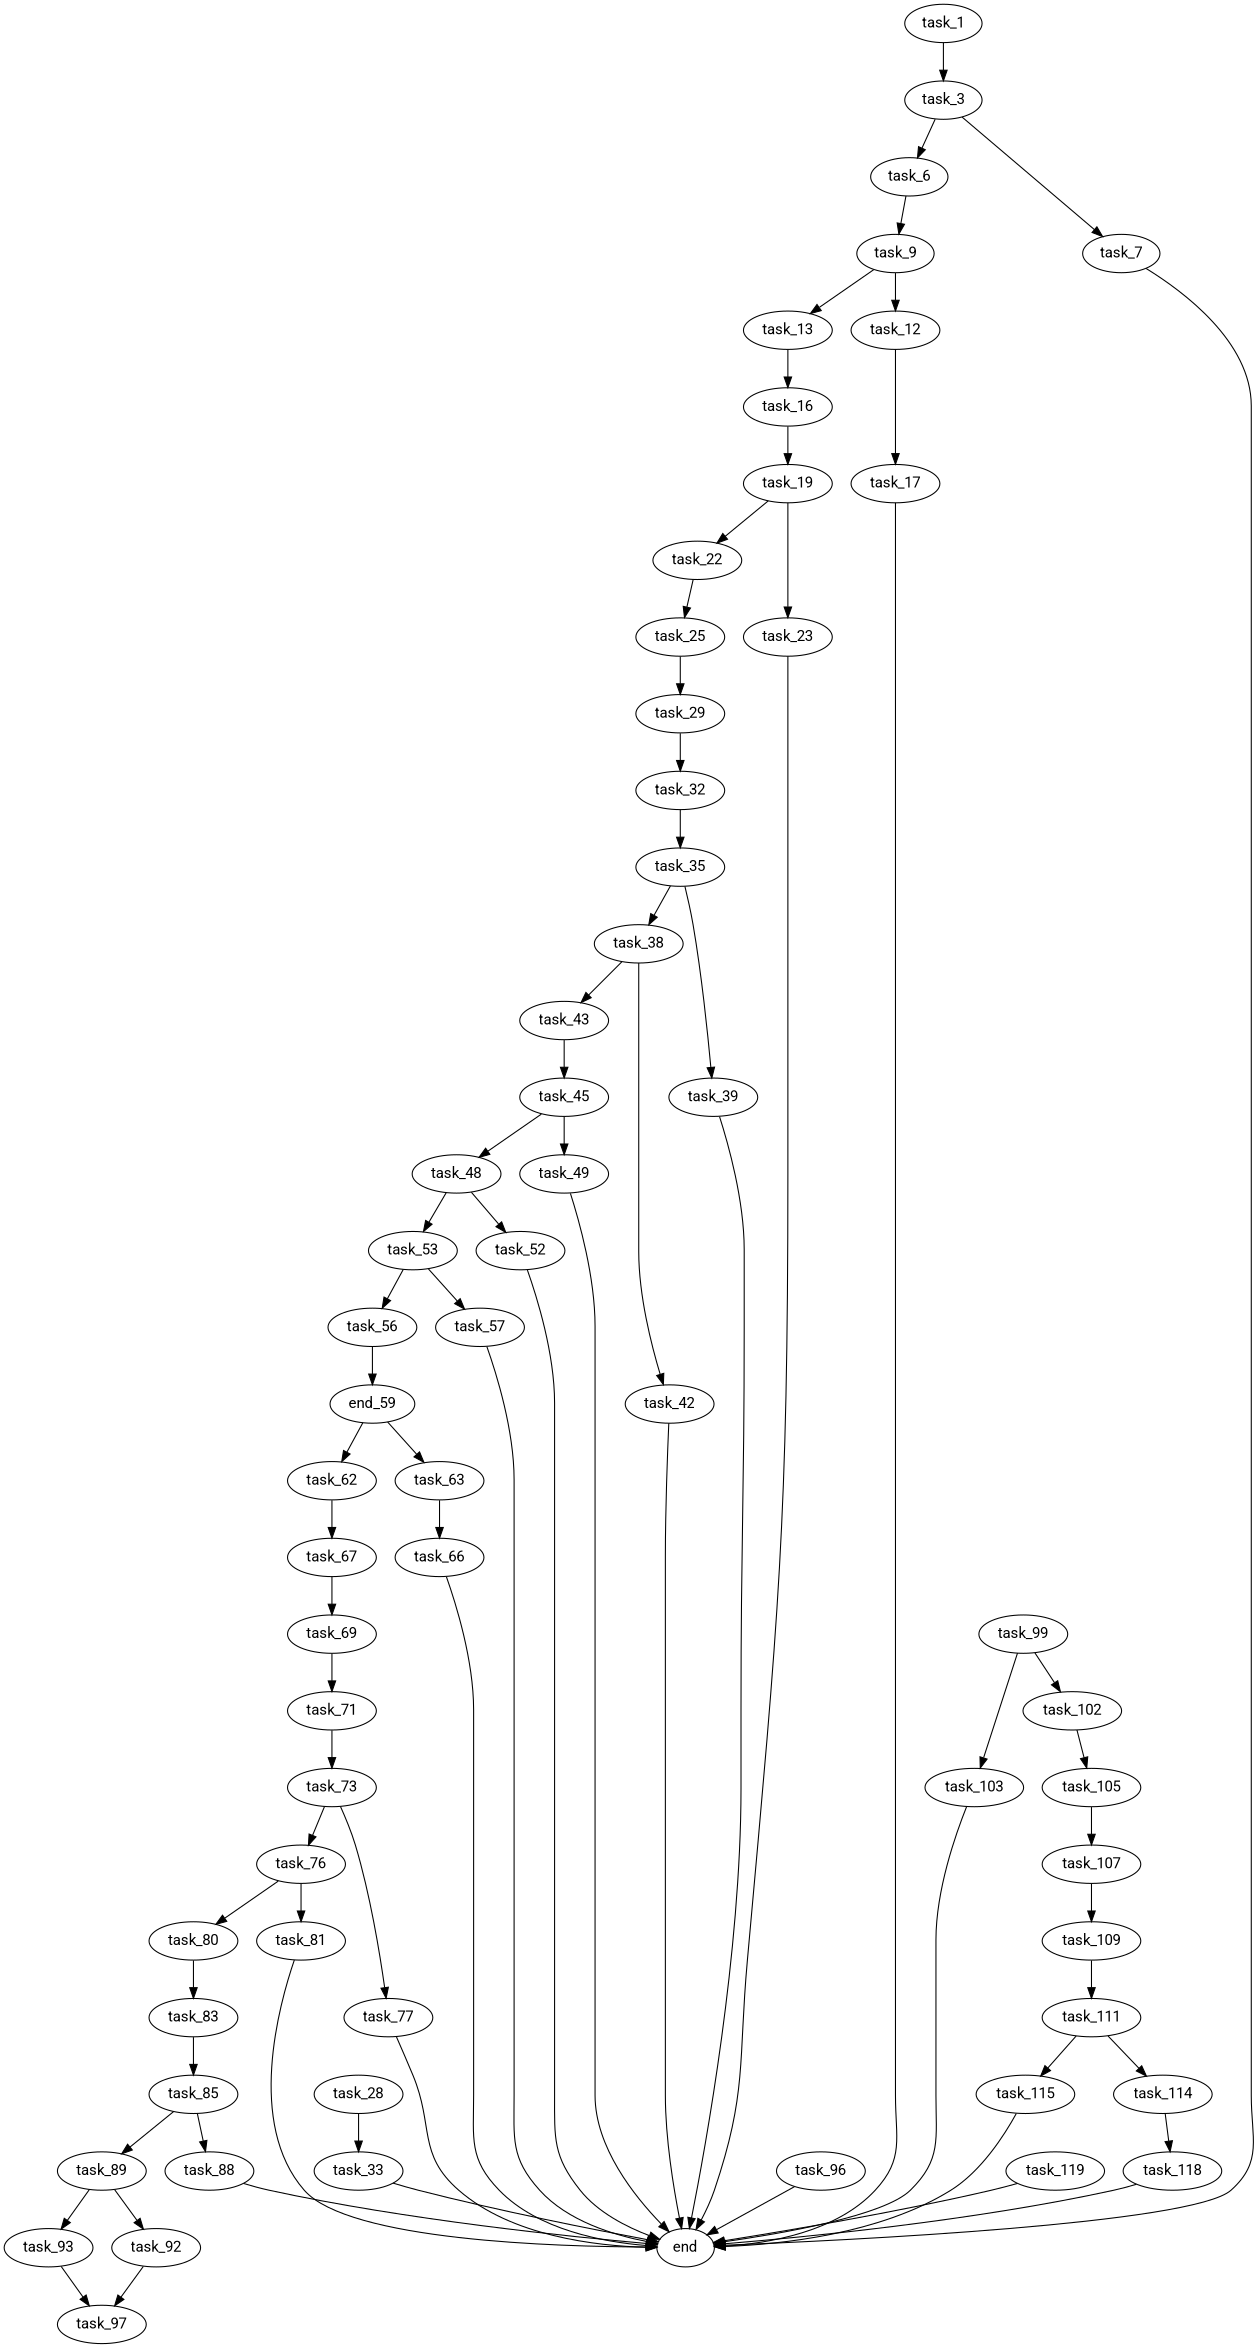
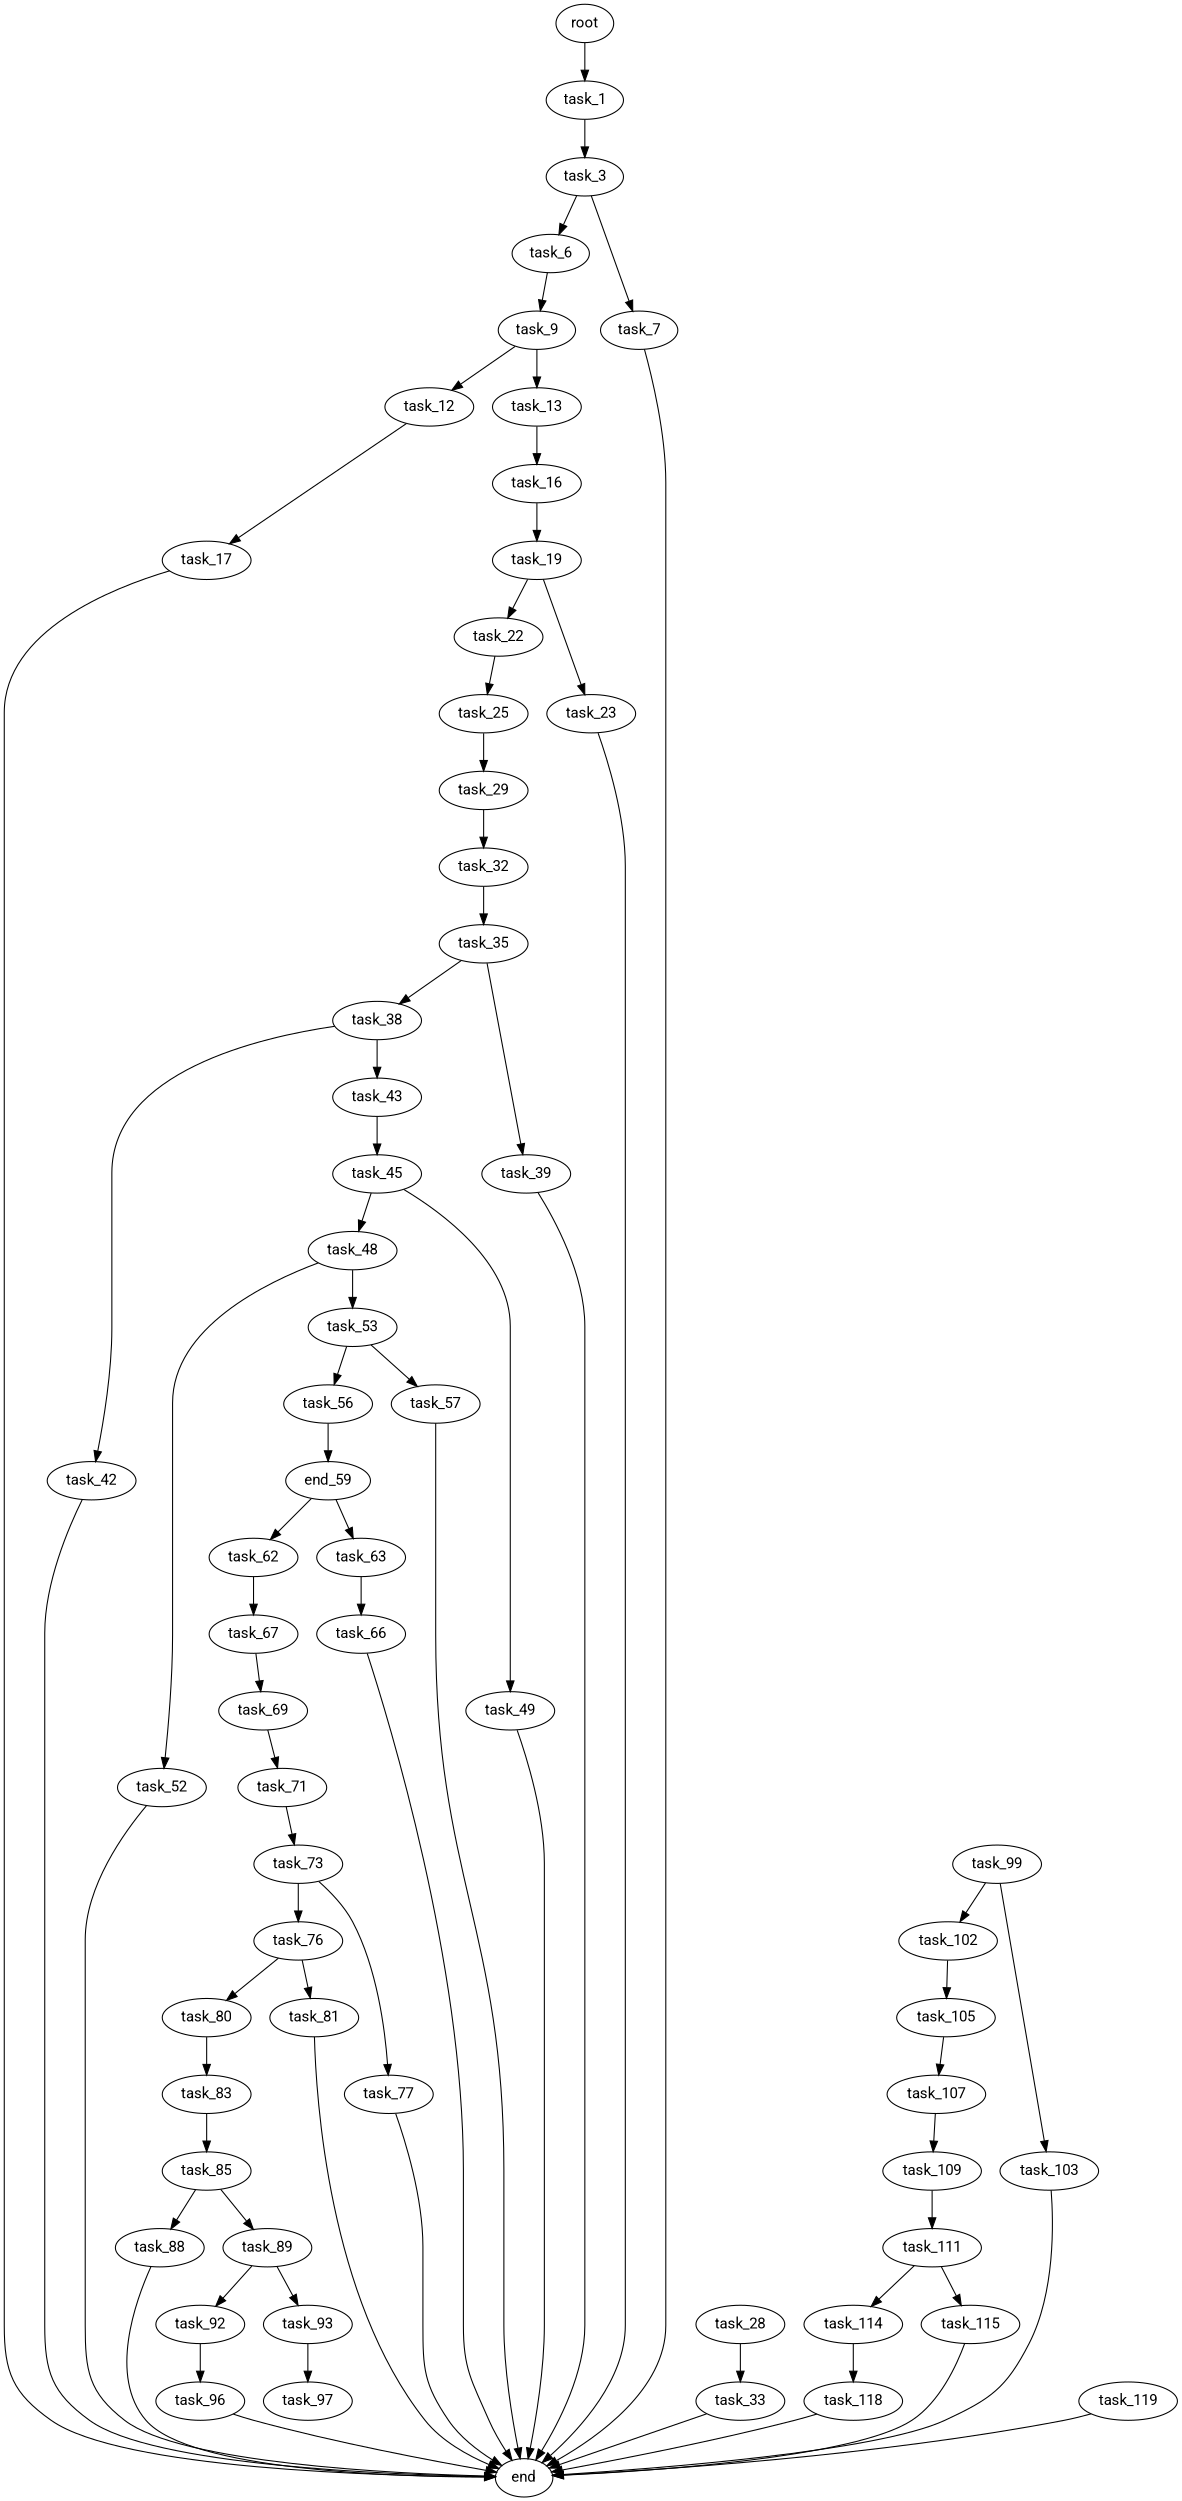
none -> (585, 23)
(132, 2282) -> (200, 2358)
